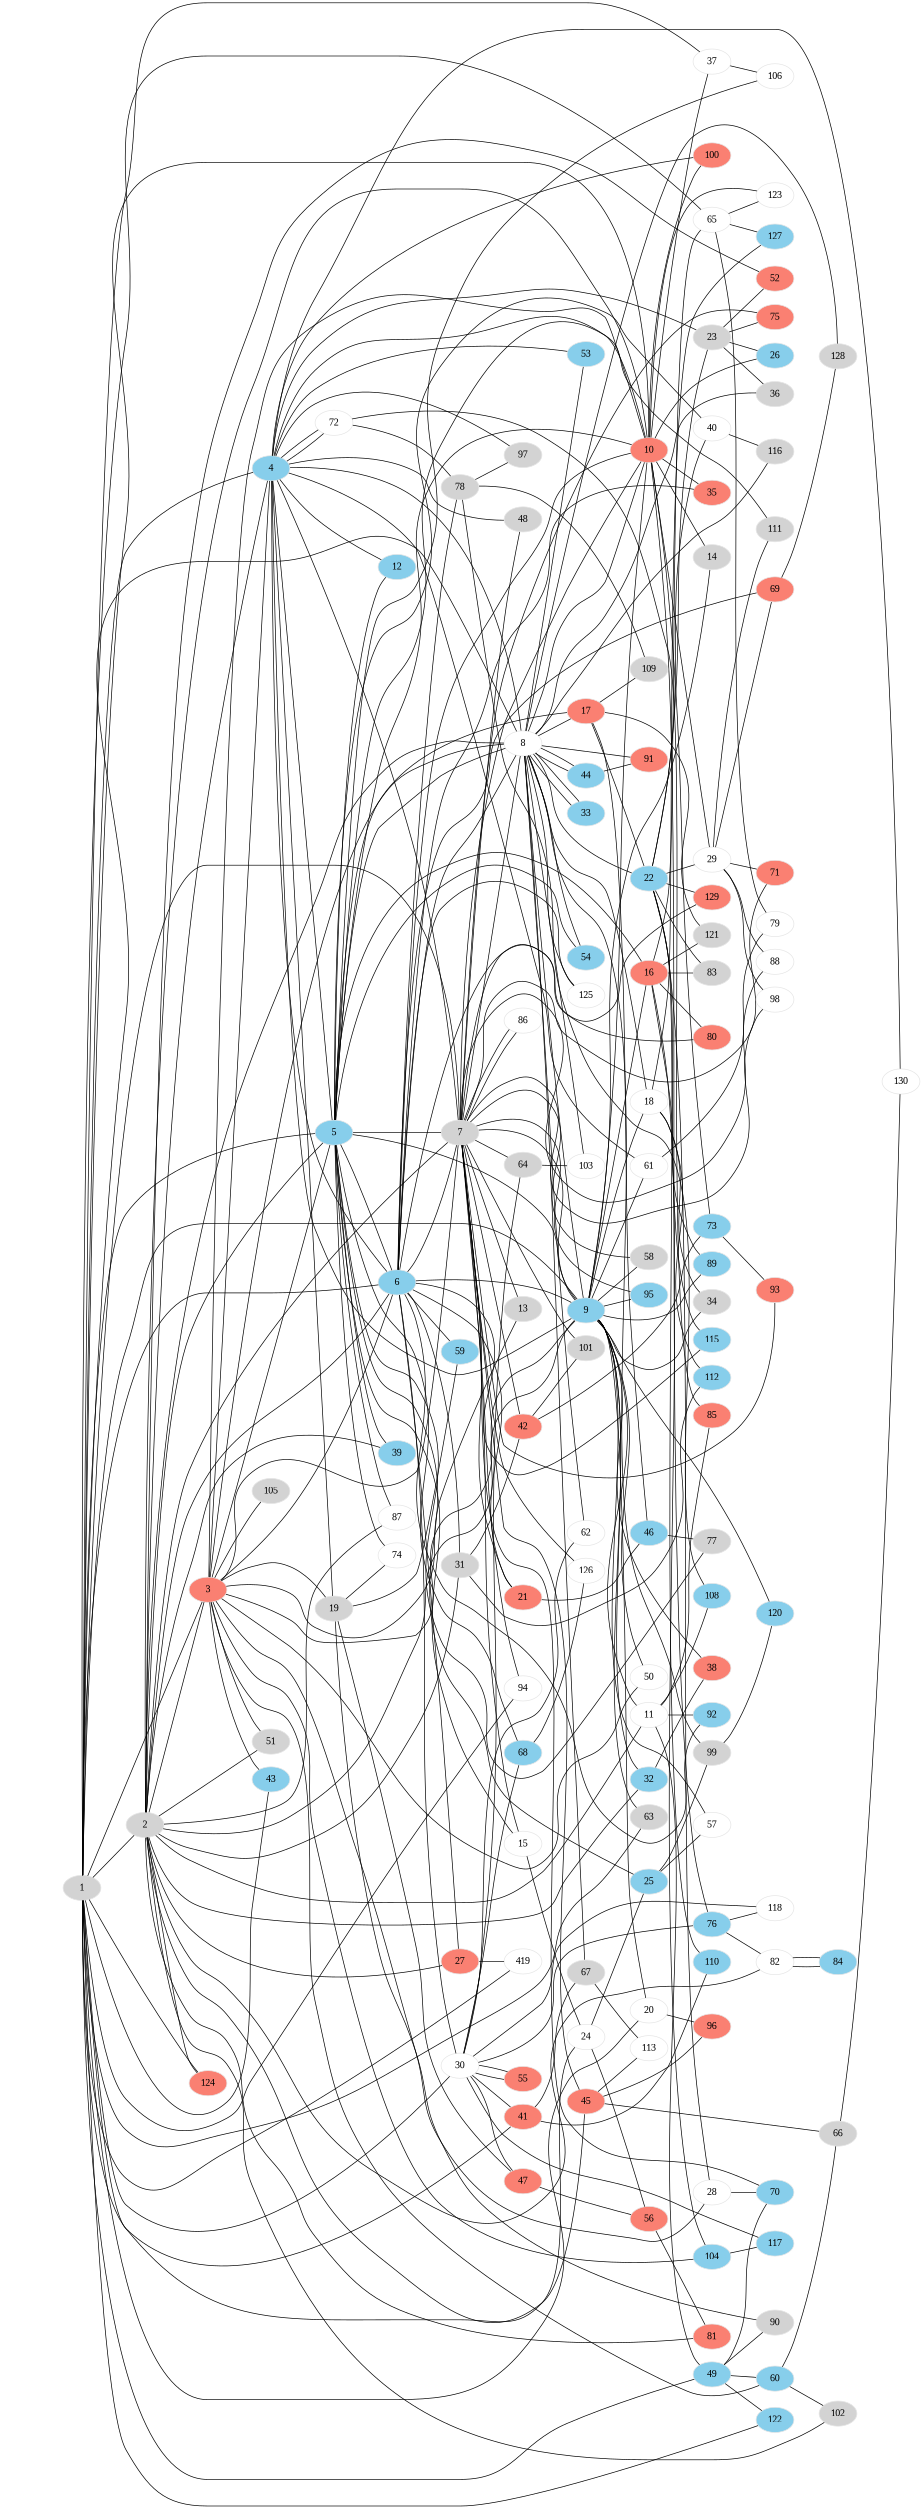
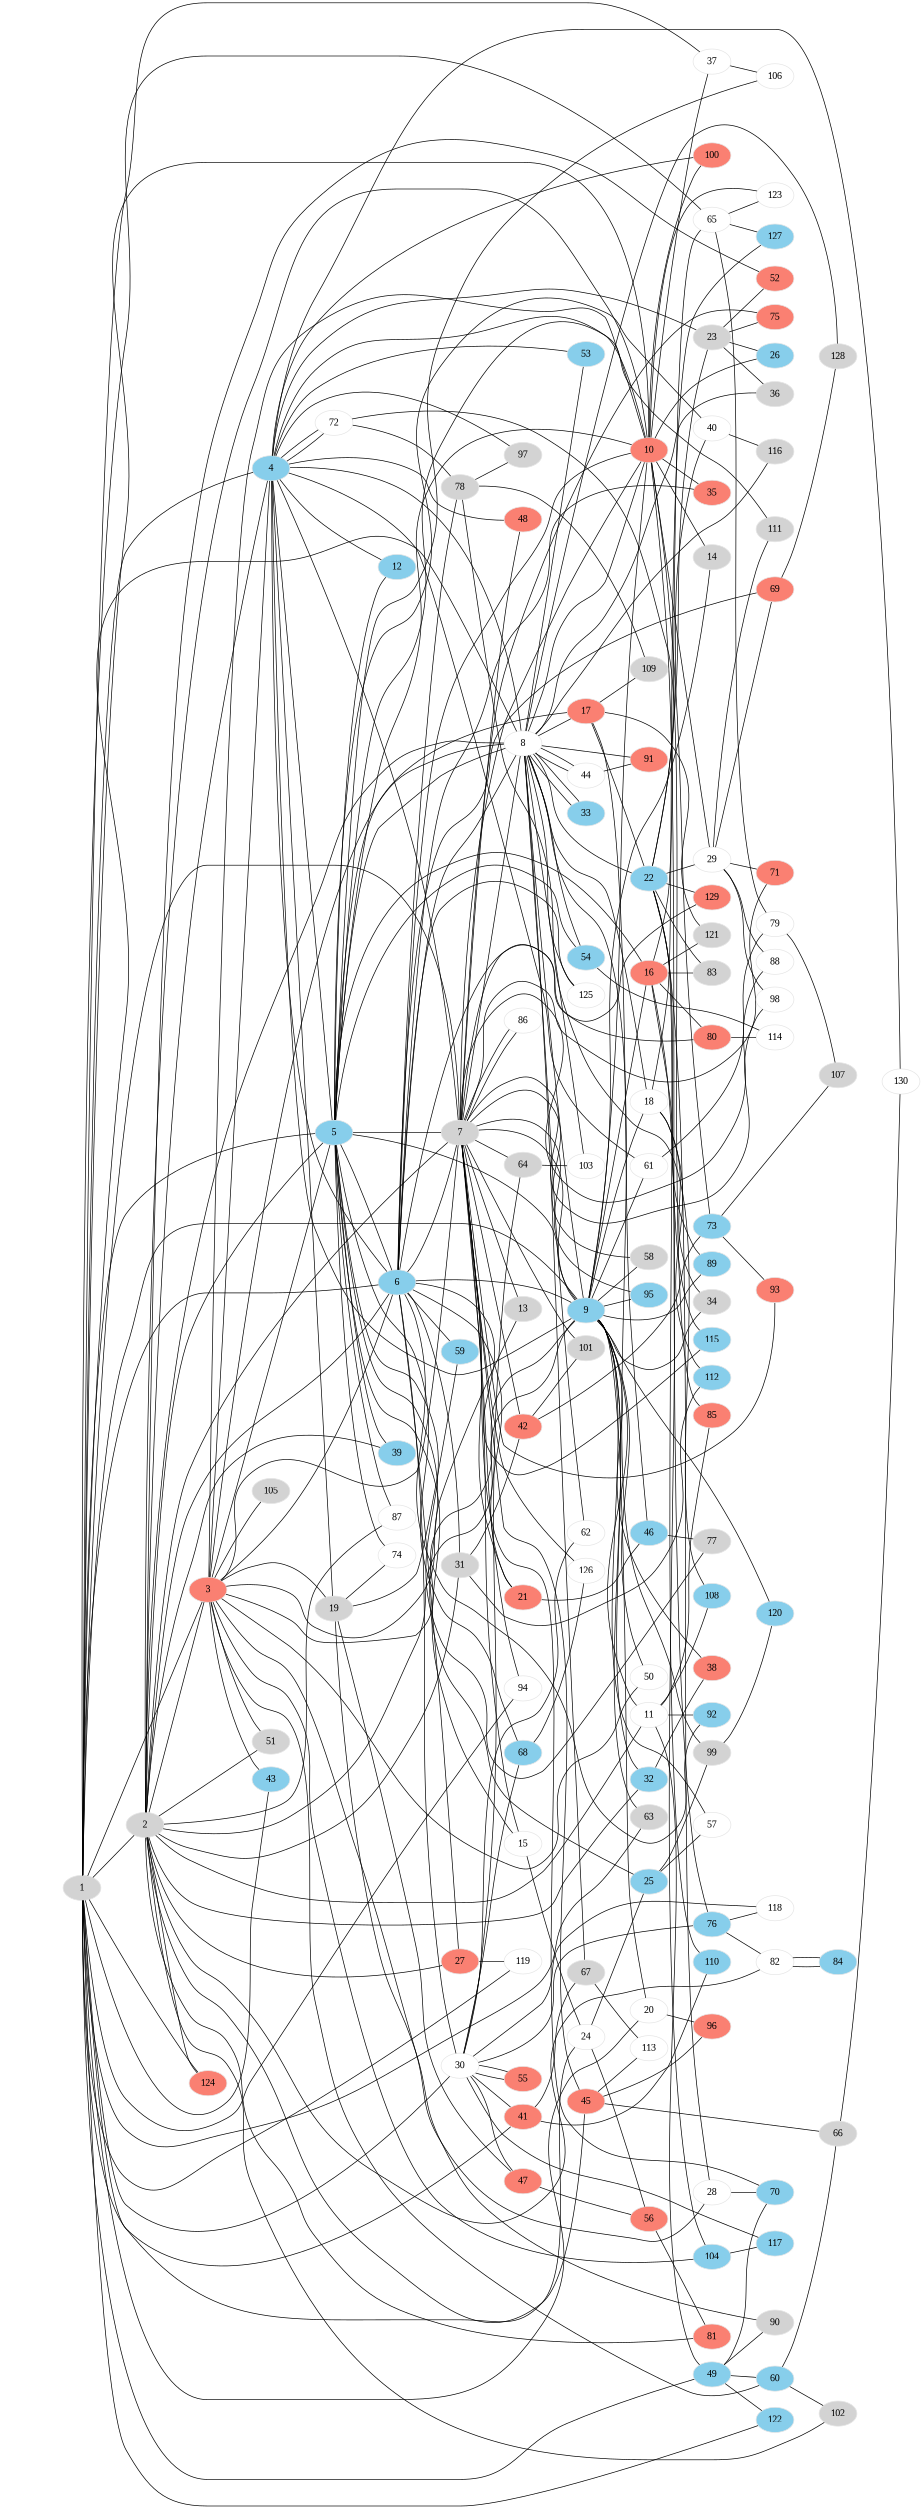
(523, 519) -> (523, 519)
(586, 776) -> (586, 776)
none -> (775, 1037)
none -> (838, 1075)
(523, 1961) -> (523, 1961)
